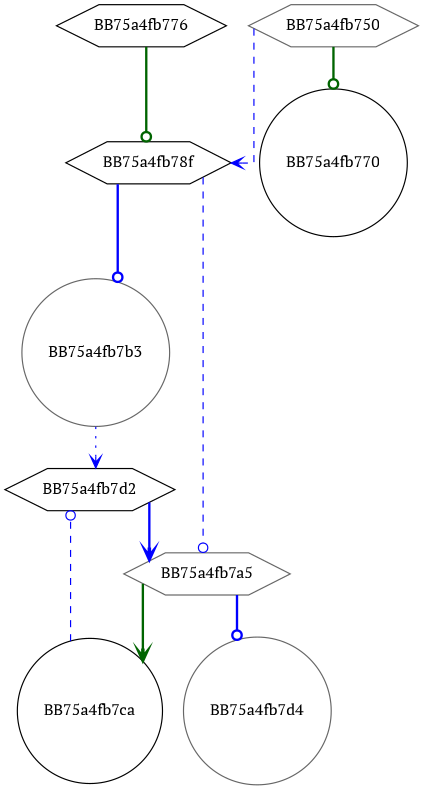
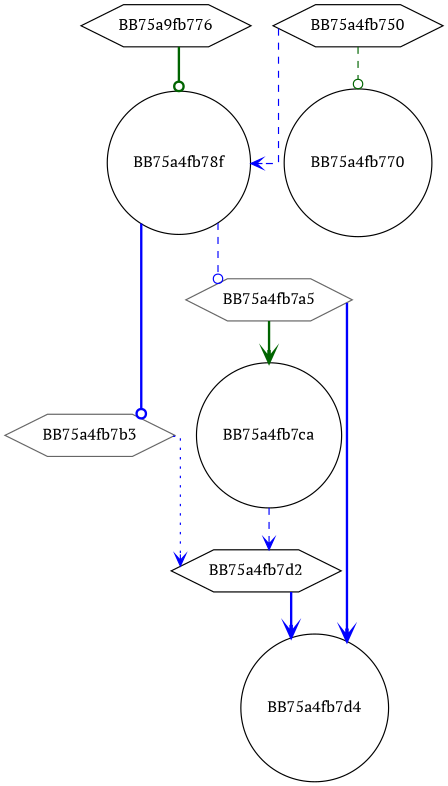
(141, 26) -> (166, 26)
(333, 26) -> (358, 26)
(333, 63) -> (358, 63)
(148, 163) -> (179, 163)
(96, 353) -> (90, 435)
(149, 526) -> (291, 609)
(71, 581) -> (269, 523)
(237, 613) -> (347, 466)
(257, 711) -> (315, 708)
